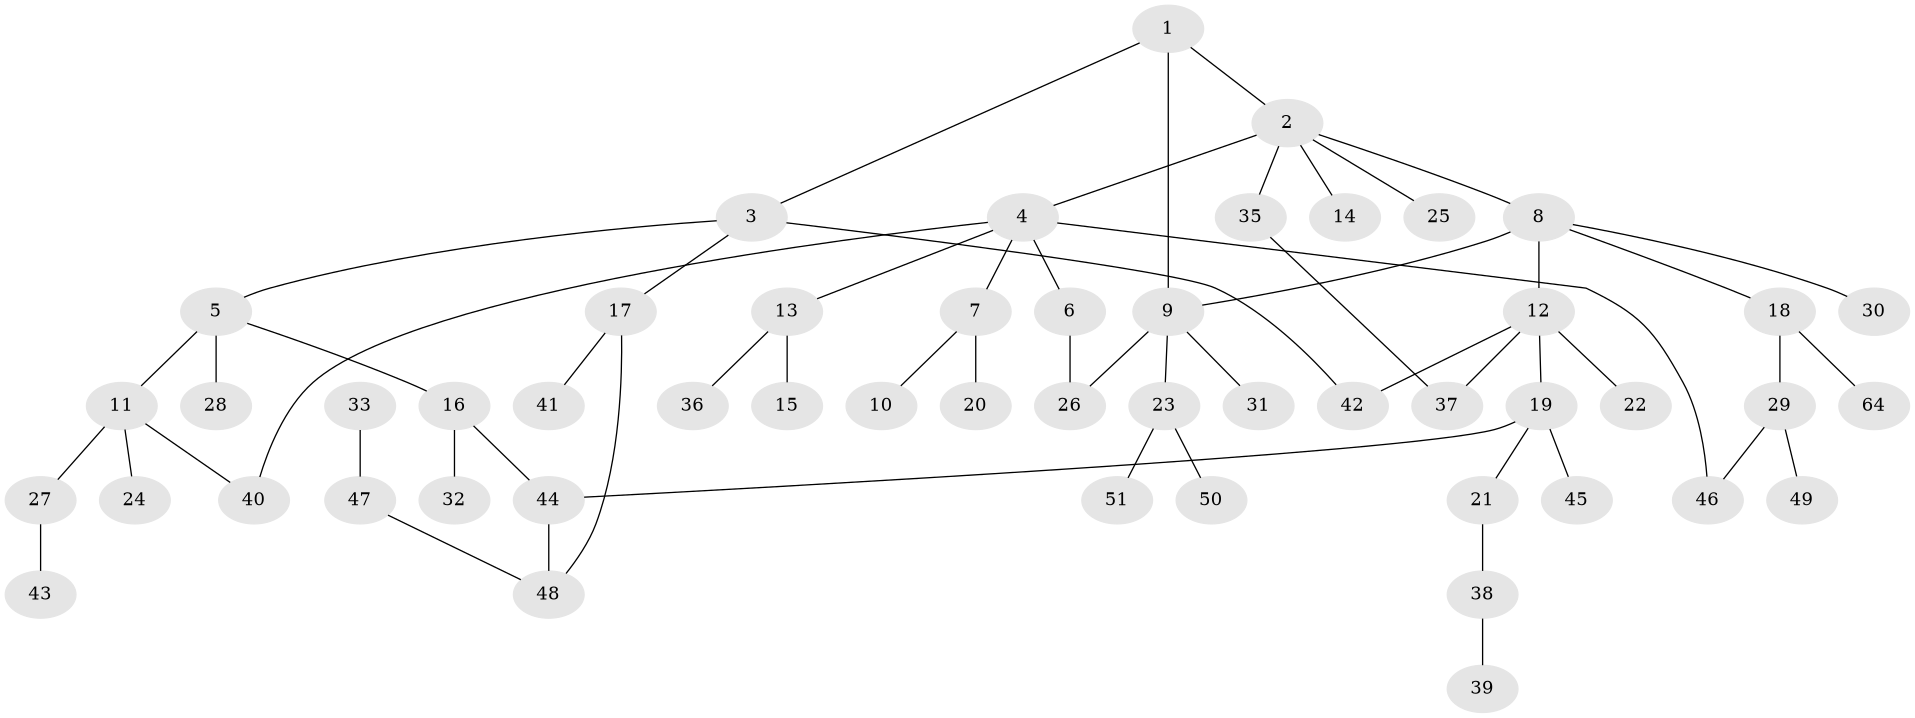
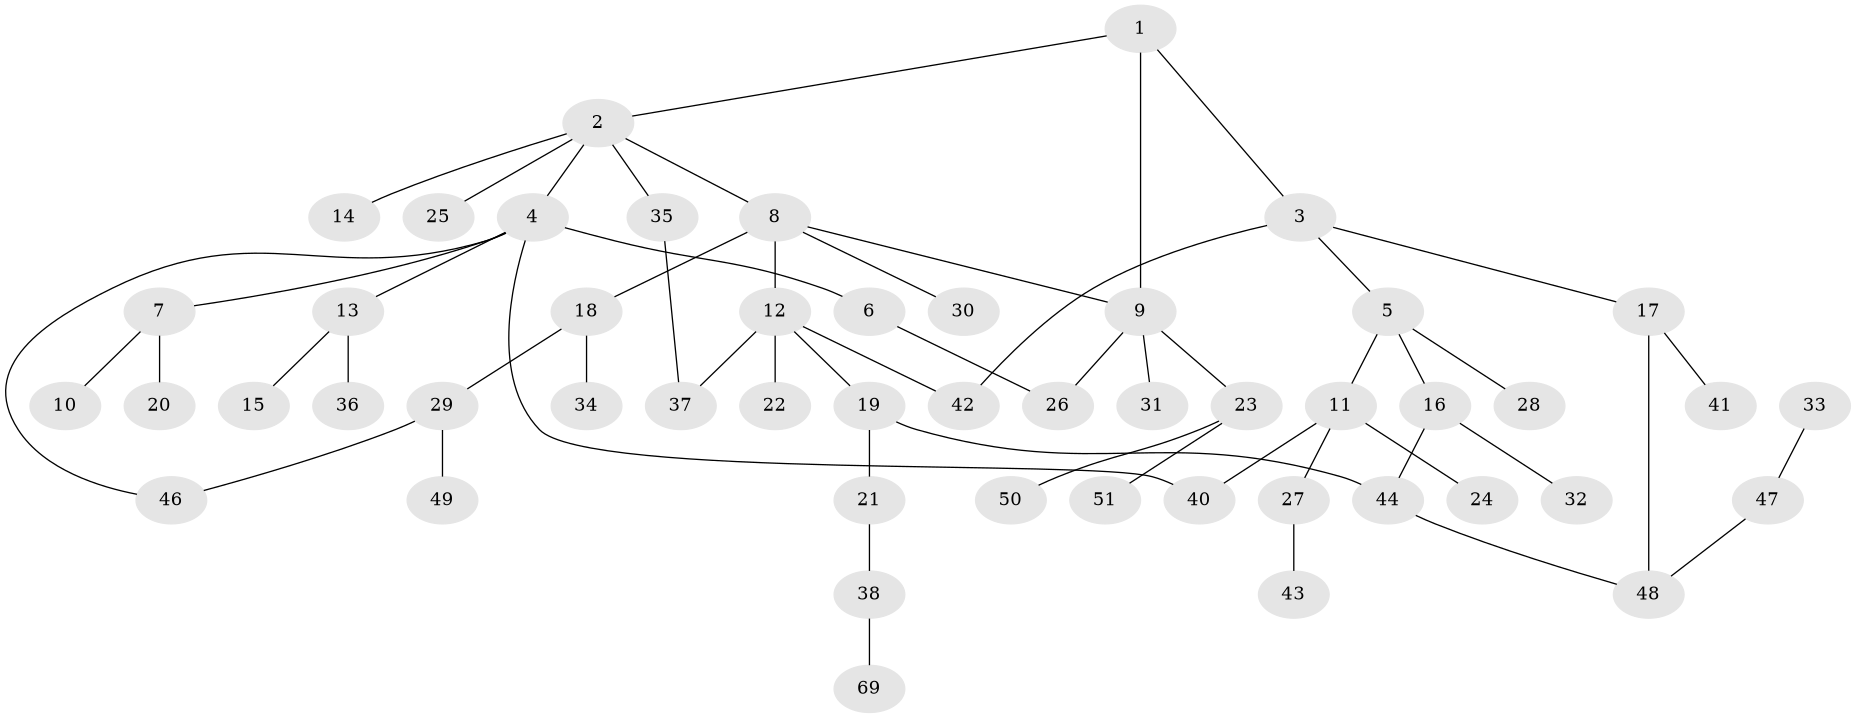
(1874, 406) -> (587, 406)
(1577, 500) -> none
(1483, 689) -> (869, 689)
